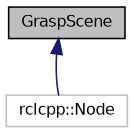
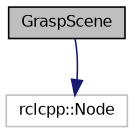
(56, 75) -> (77, 59)
